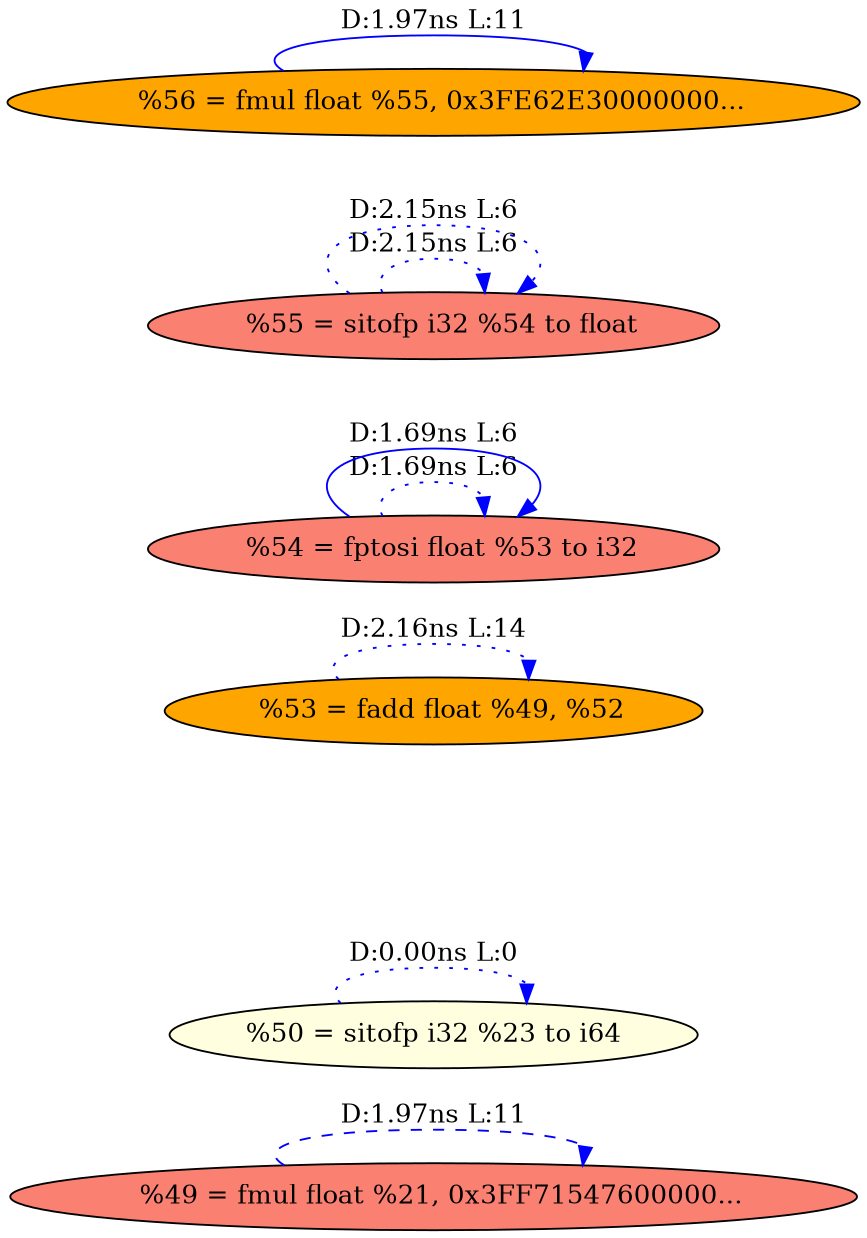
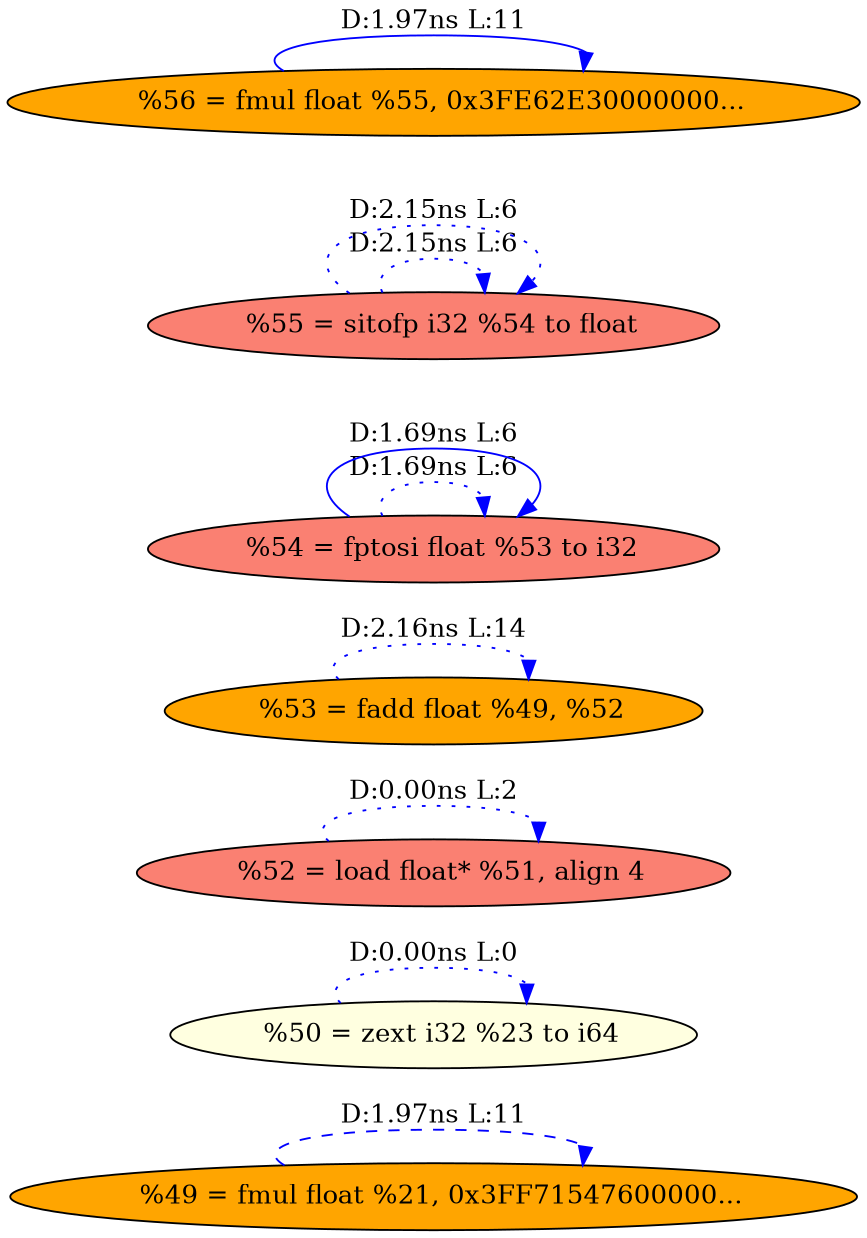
none -> (434, 873)
(434, 1035) -> (434, 1035)
(434, 1197) -> (434, 1197)
